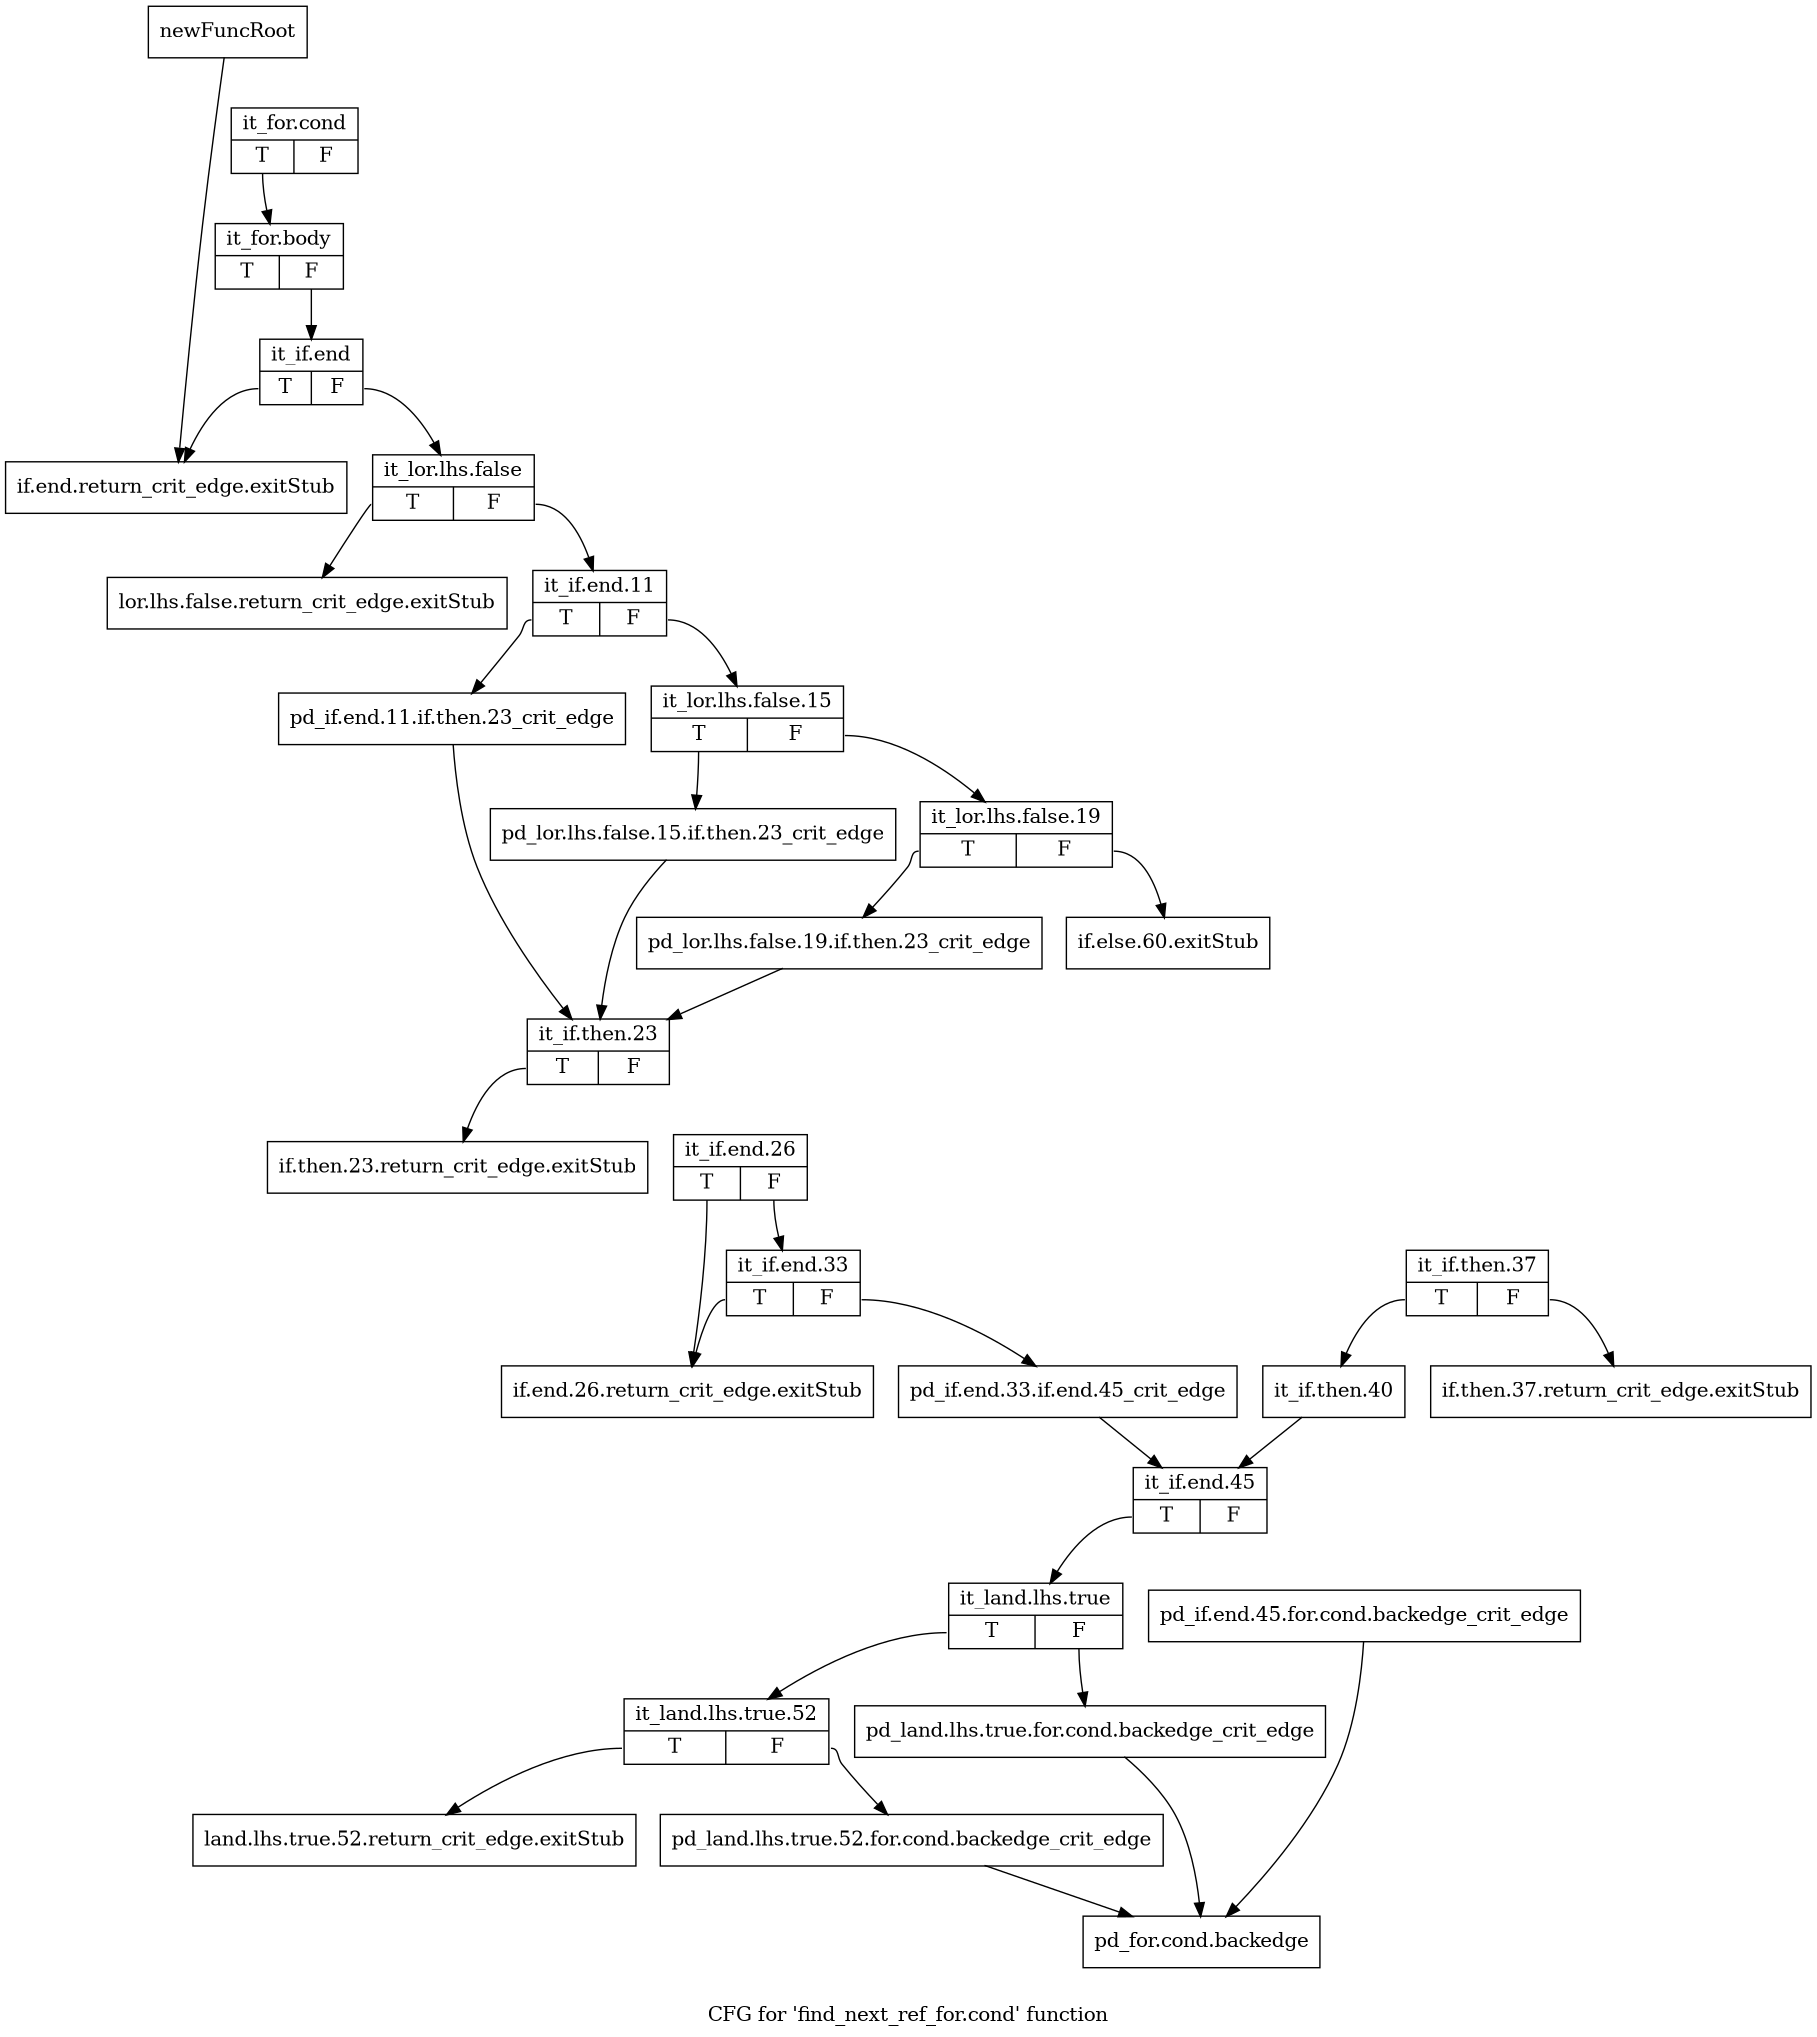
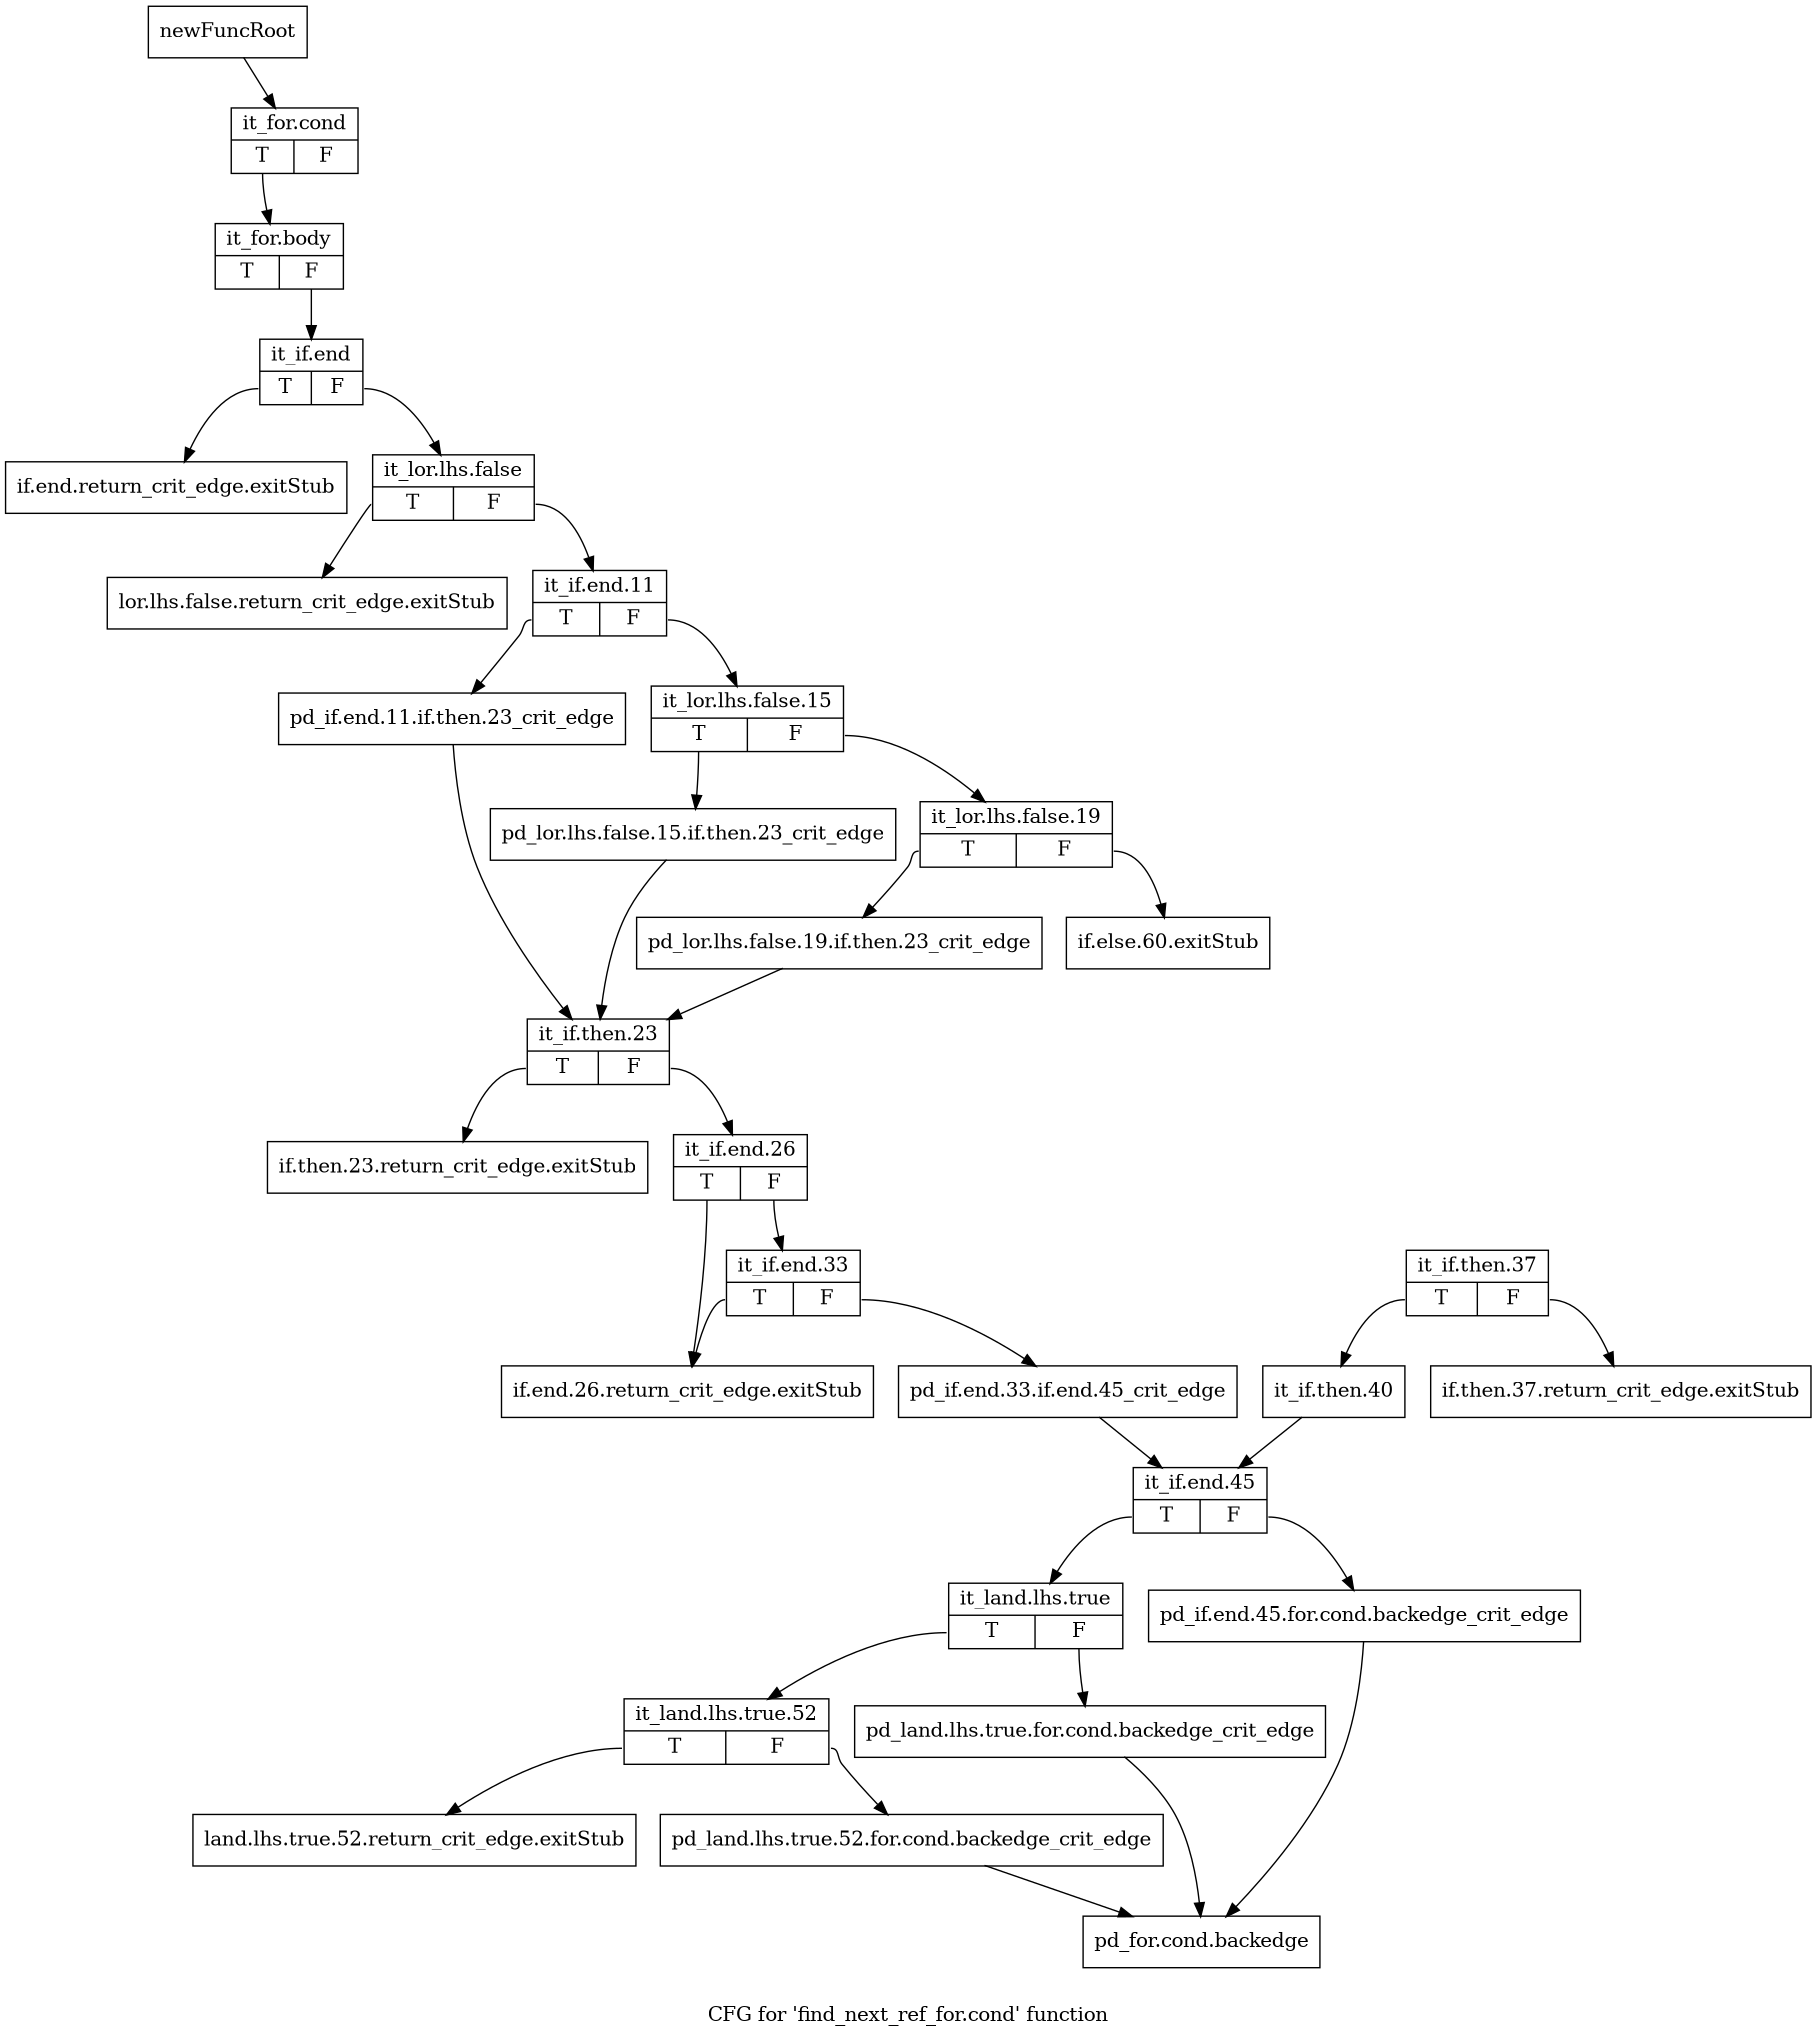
(199, 252) -> (256, 77)
none -> (707, 1086)
none -> (1315, 1537)
